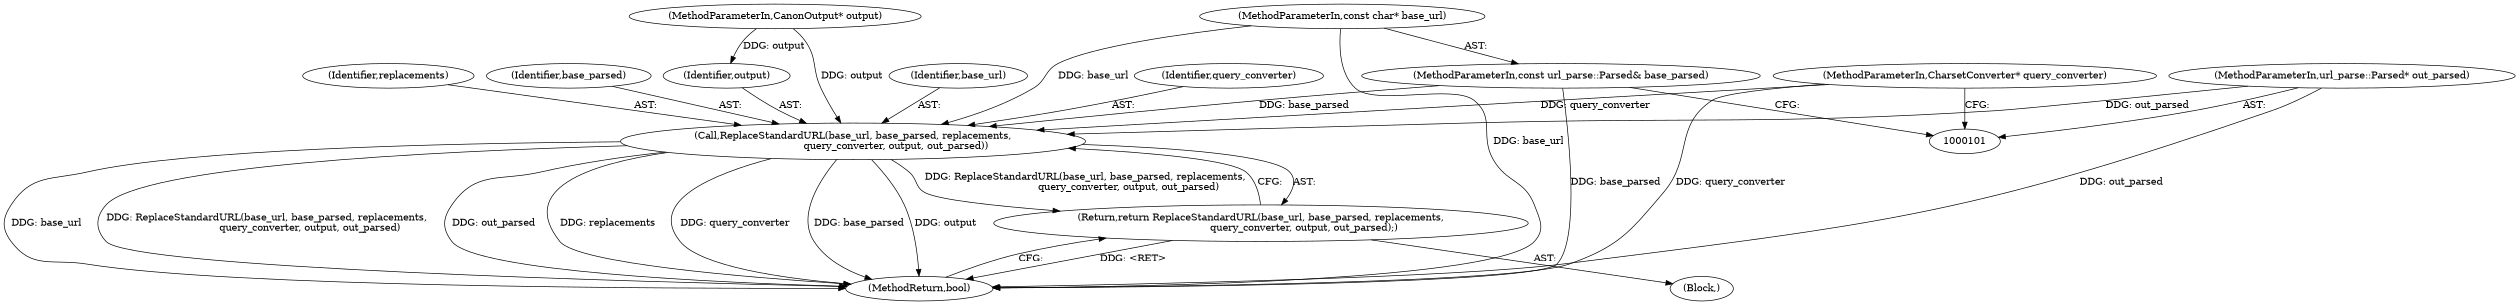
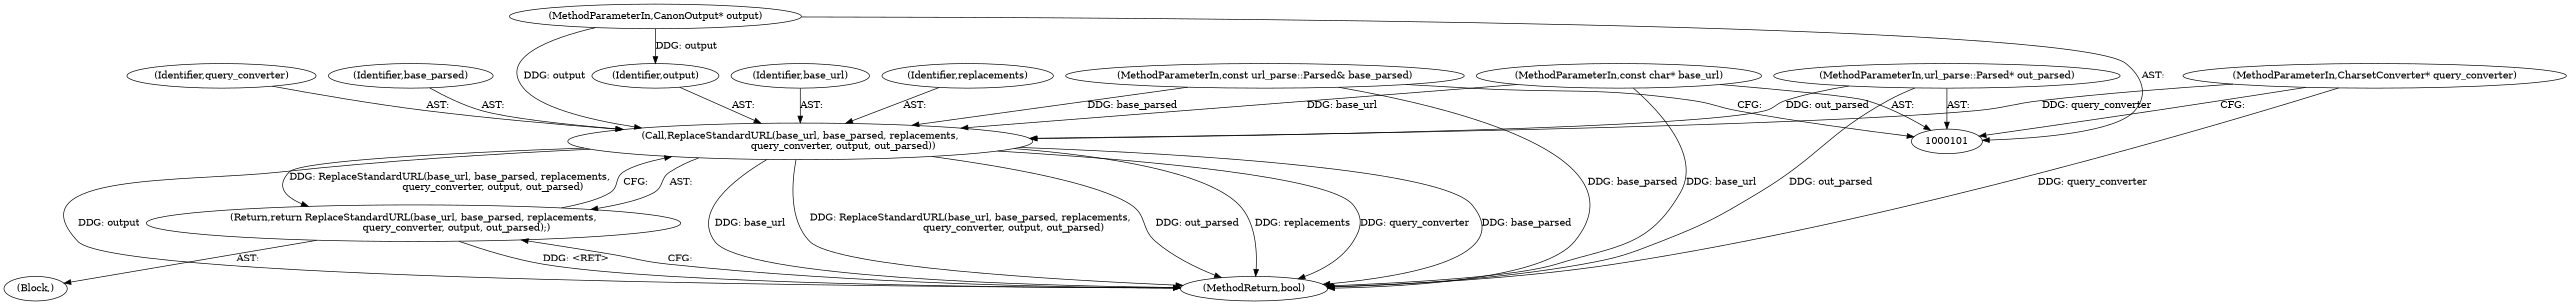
none -> (1567, 25)
(1448, 45) -> (1831, 95)
